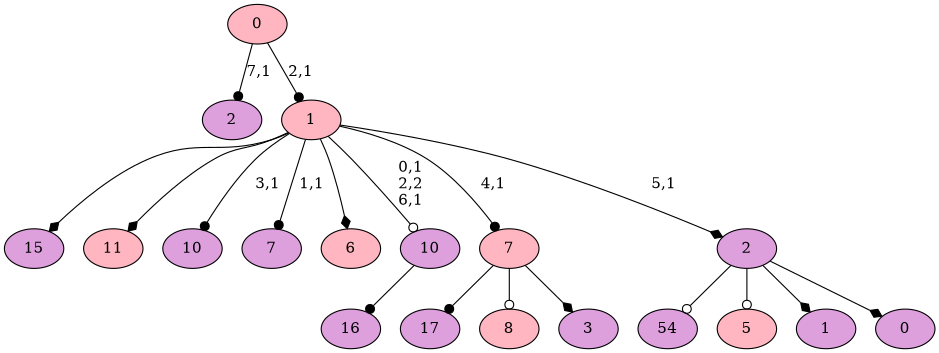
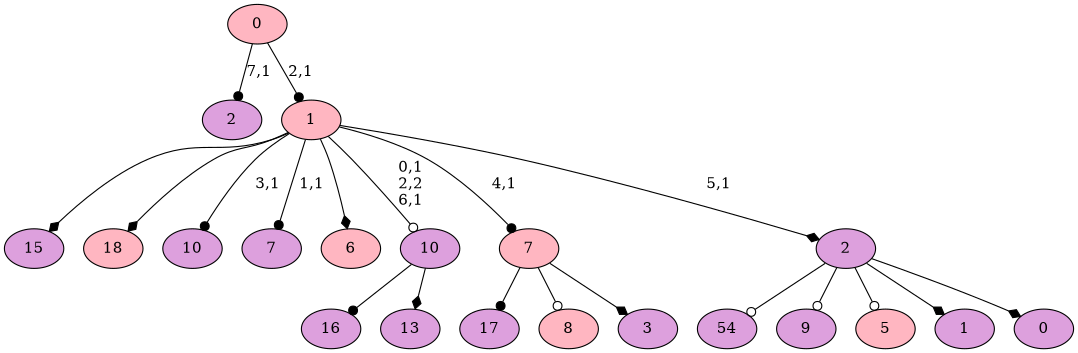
(113, 249) -> (113, 249)
none -> (410, 329)
none -> (806, 329)
